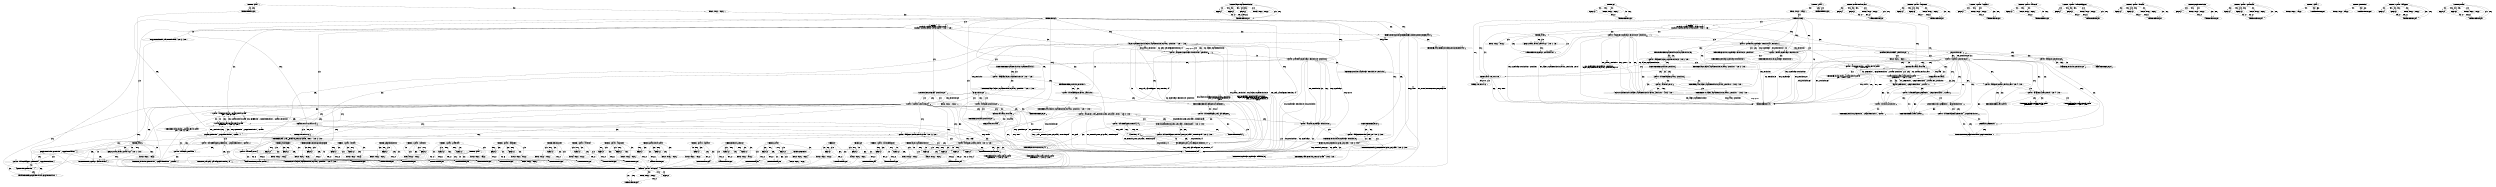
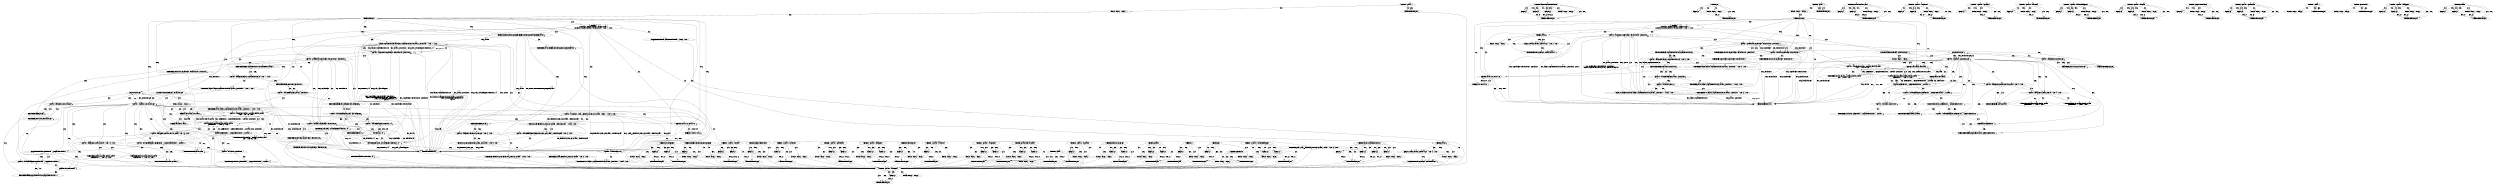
none -> (345, 123)
(1083, 135) -> (348, 138)
